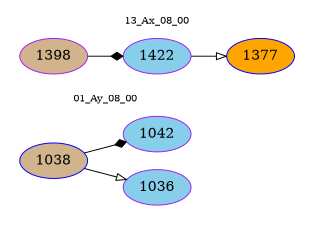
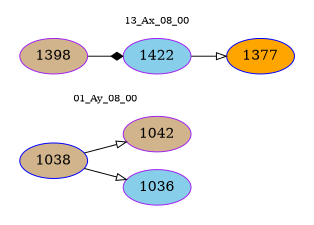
(157, 134) -> (157, 134)
(99, 149) -> (100, 149)
